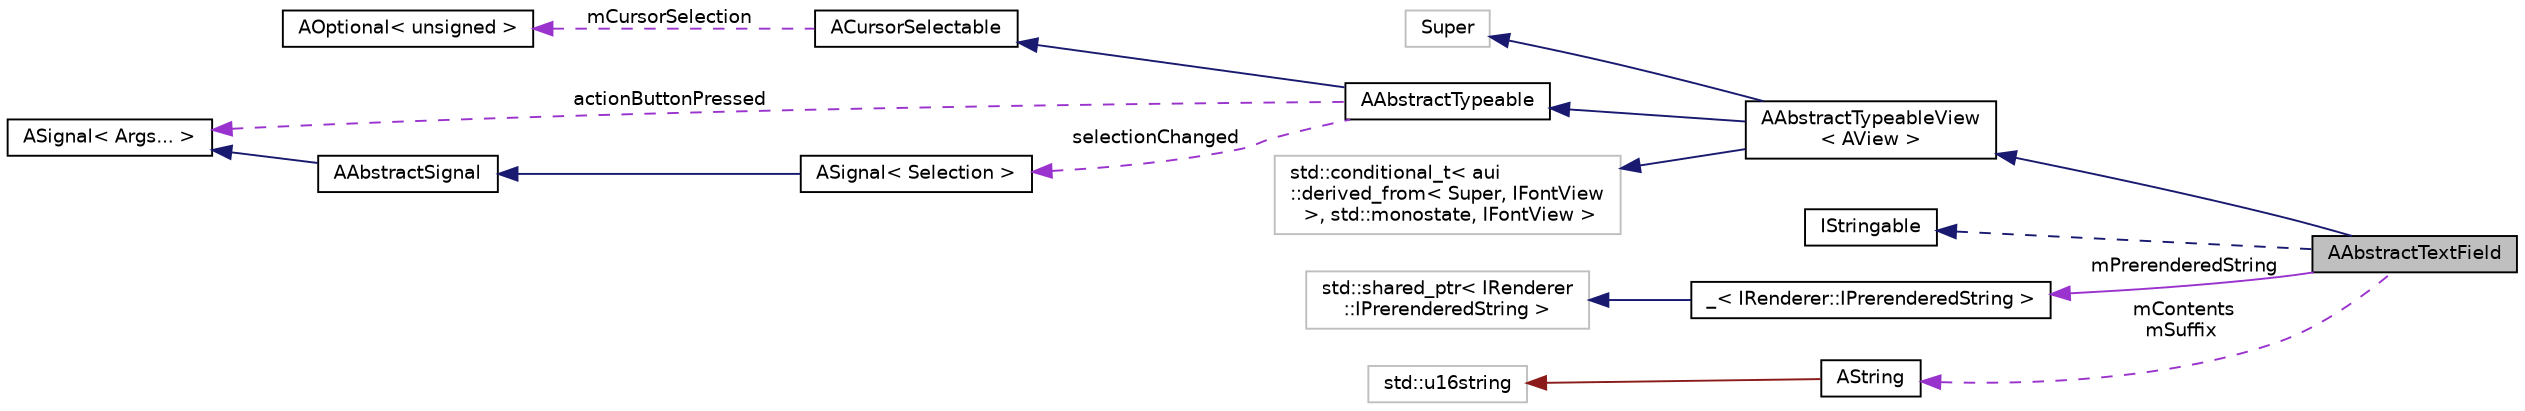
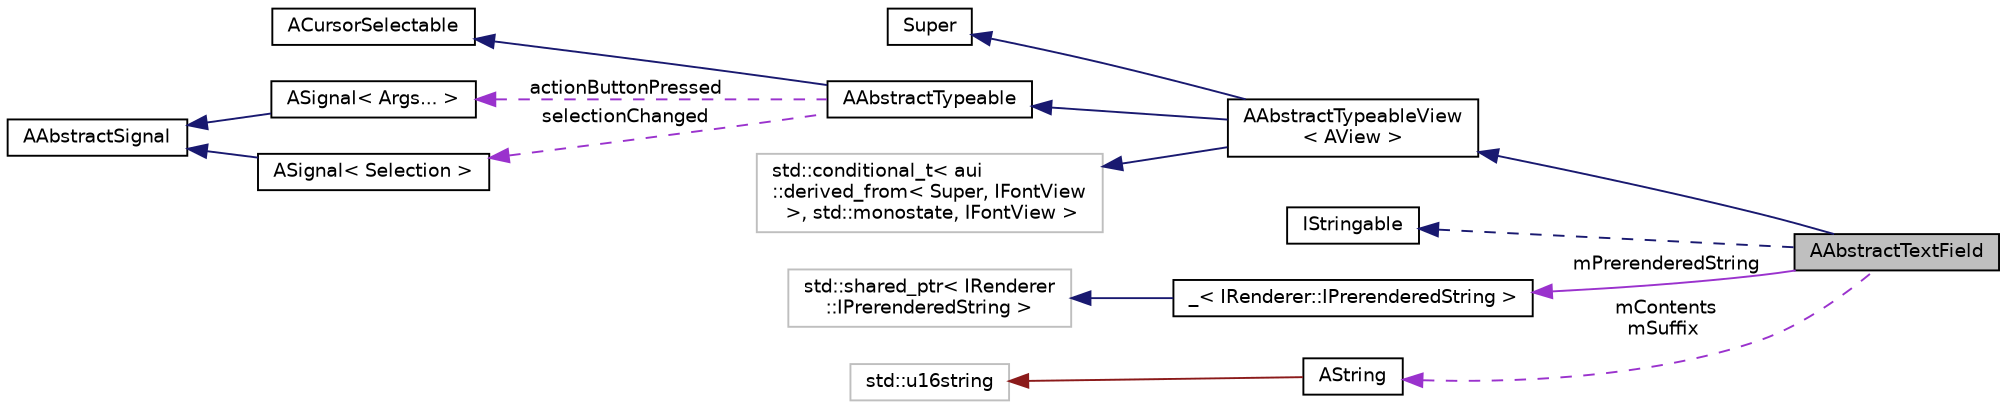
(408, 29) -> none
(1448, 29) -> (930, 27)
(275, 158) -> (239, 118)
